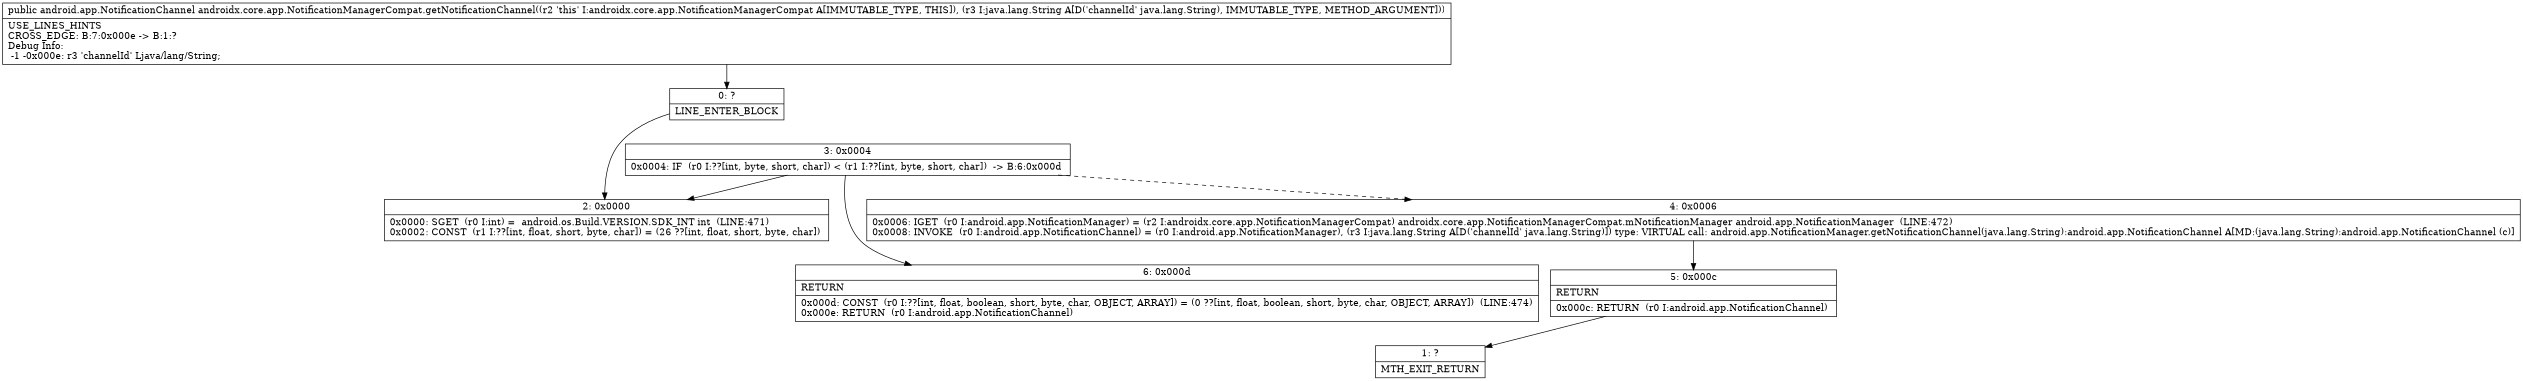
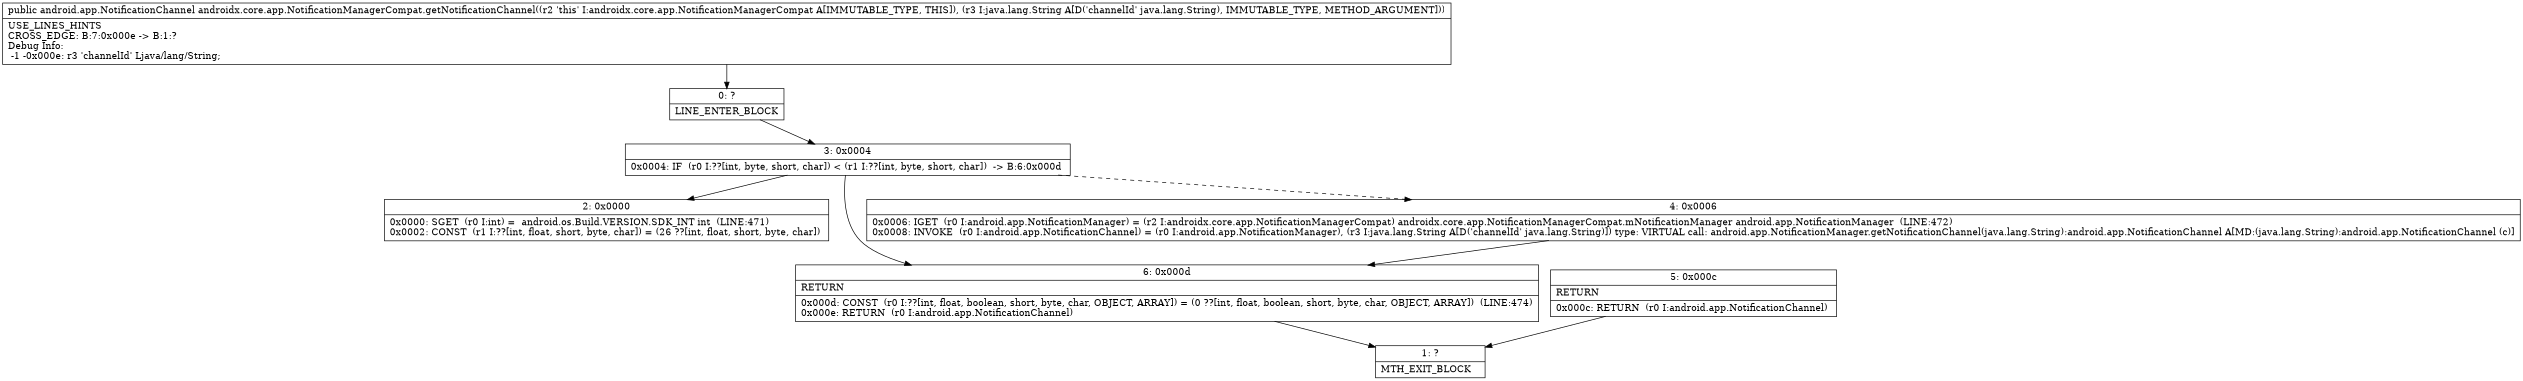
(622, 141) -> (784, 131)
(1694, 252) -> (1462, 252)
none -> (1322, 333)
(1430, 369) -> (1426, 369)
